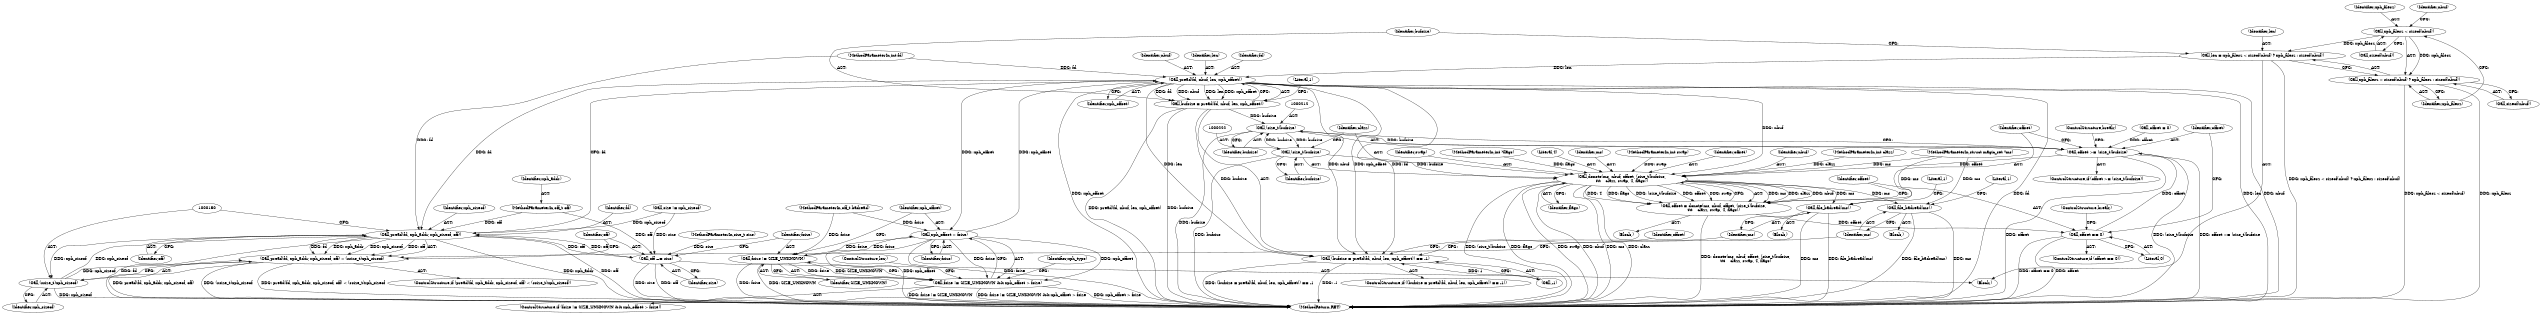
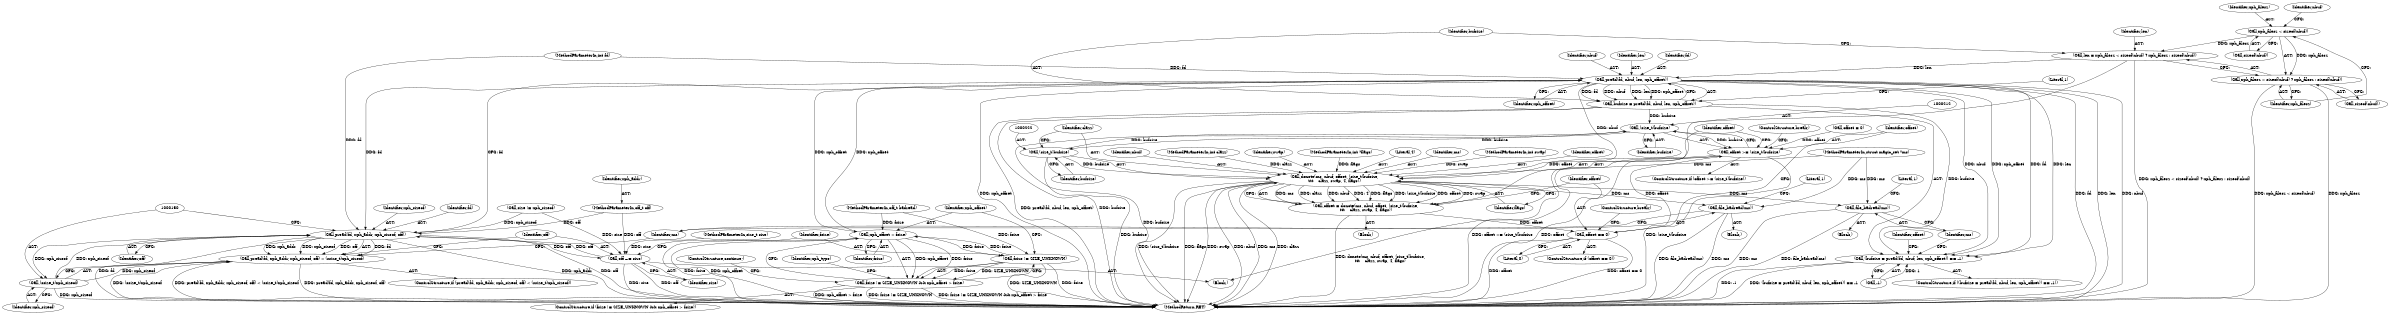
(865, 259) -> (716, 259)
(858, 283) -> none
